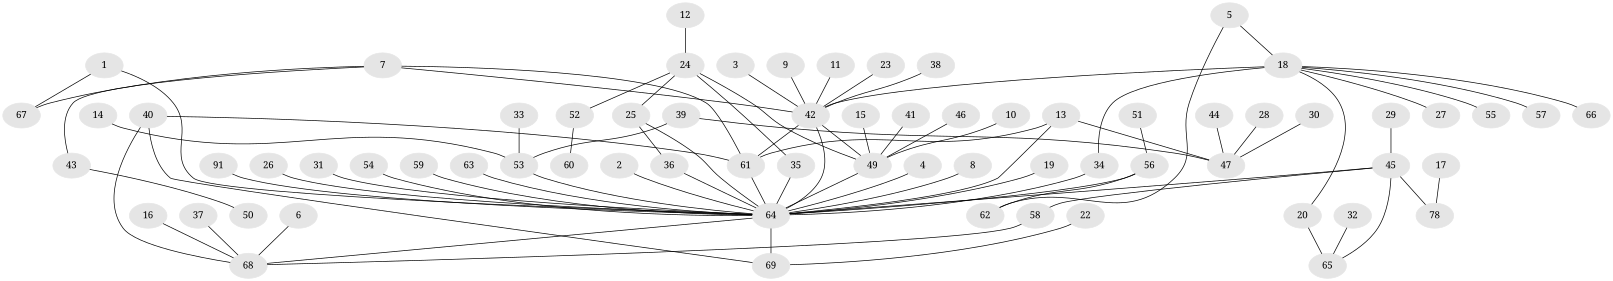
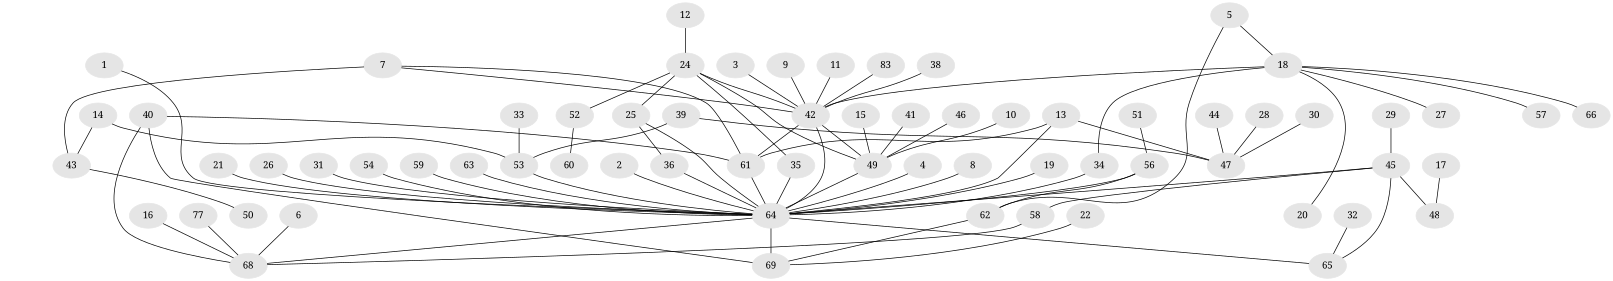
(886, 65) -> (886, 65)
none -> (748, 91)
(22, 116) -> none
(1491, 116) -> none
none -> (85, 141)
(218, 166) -> (218, 166)
(198, 216) -> (198, 216)
(1435, 216) -> (1435, 216)
none -> (905, 235)
(1315, 241) -> (1049, 241)
